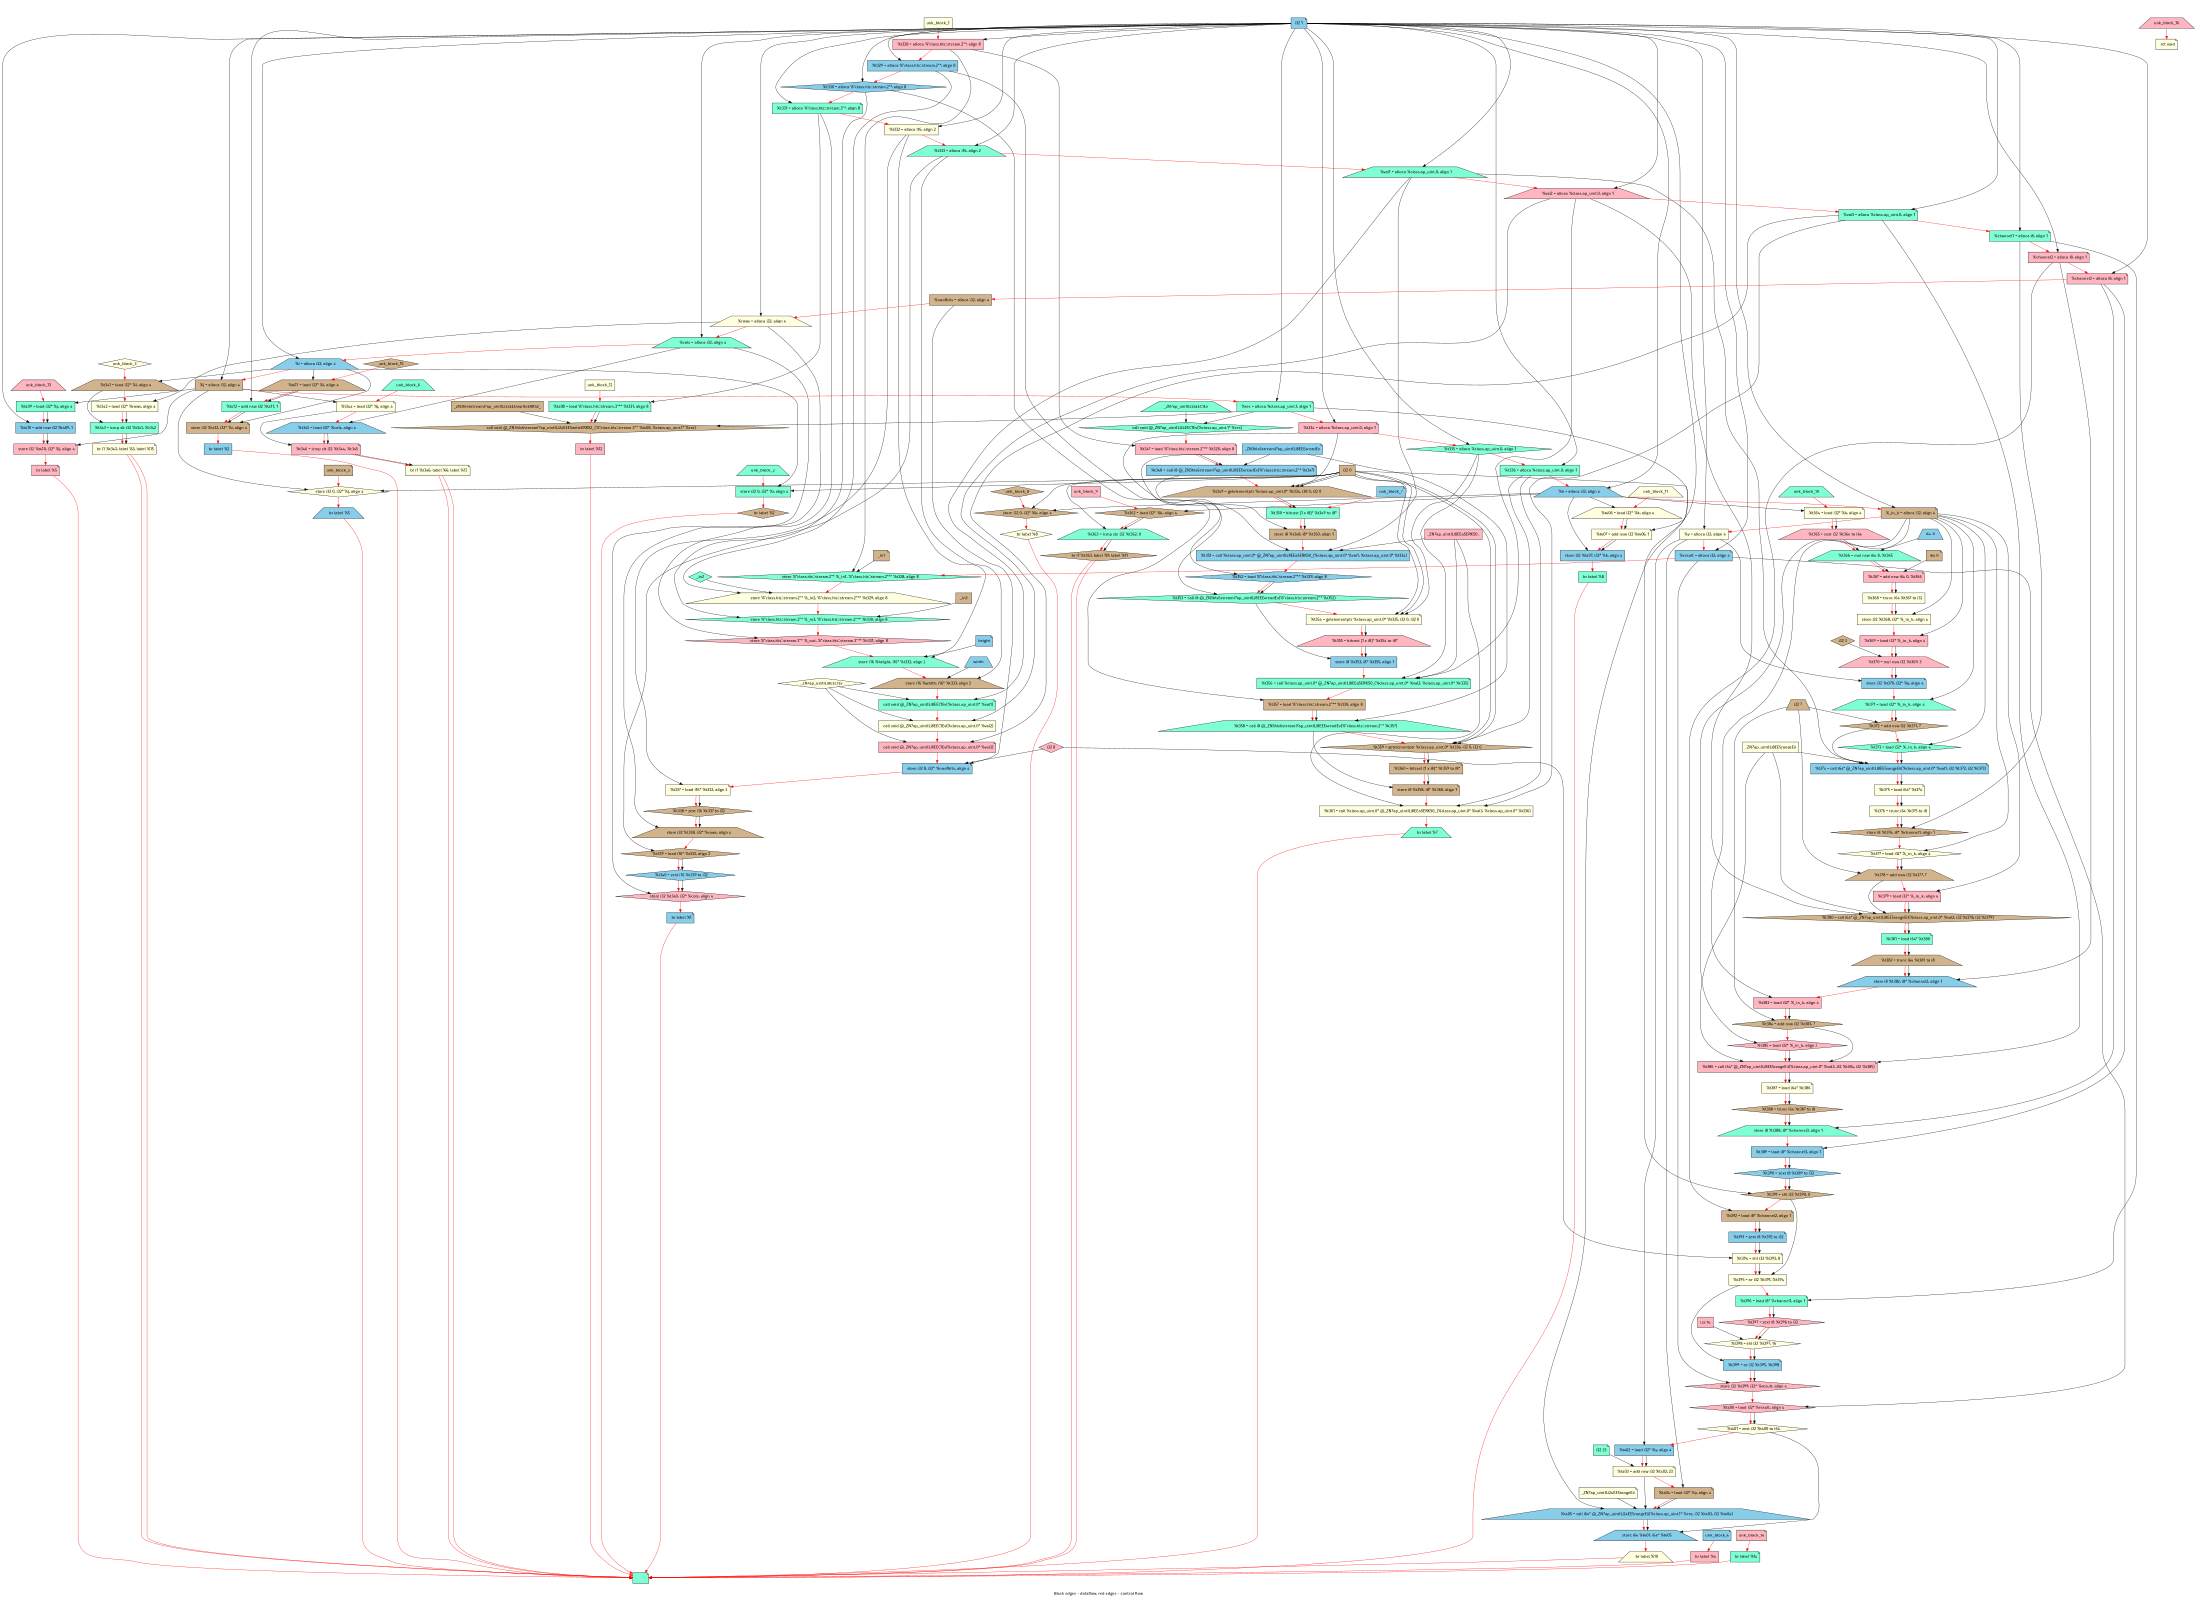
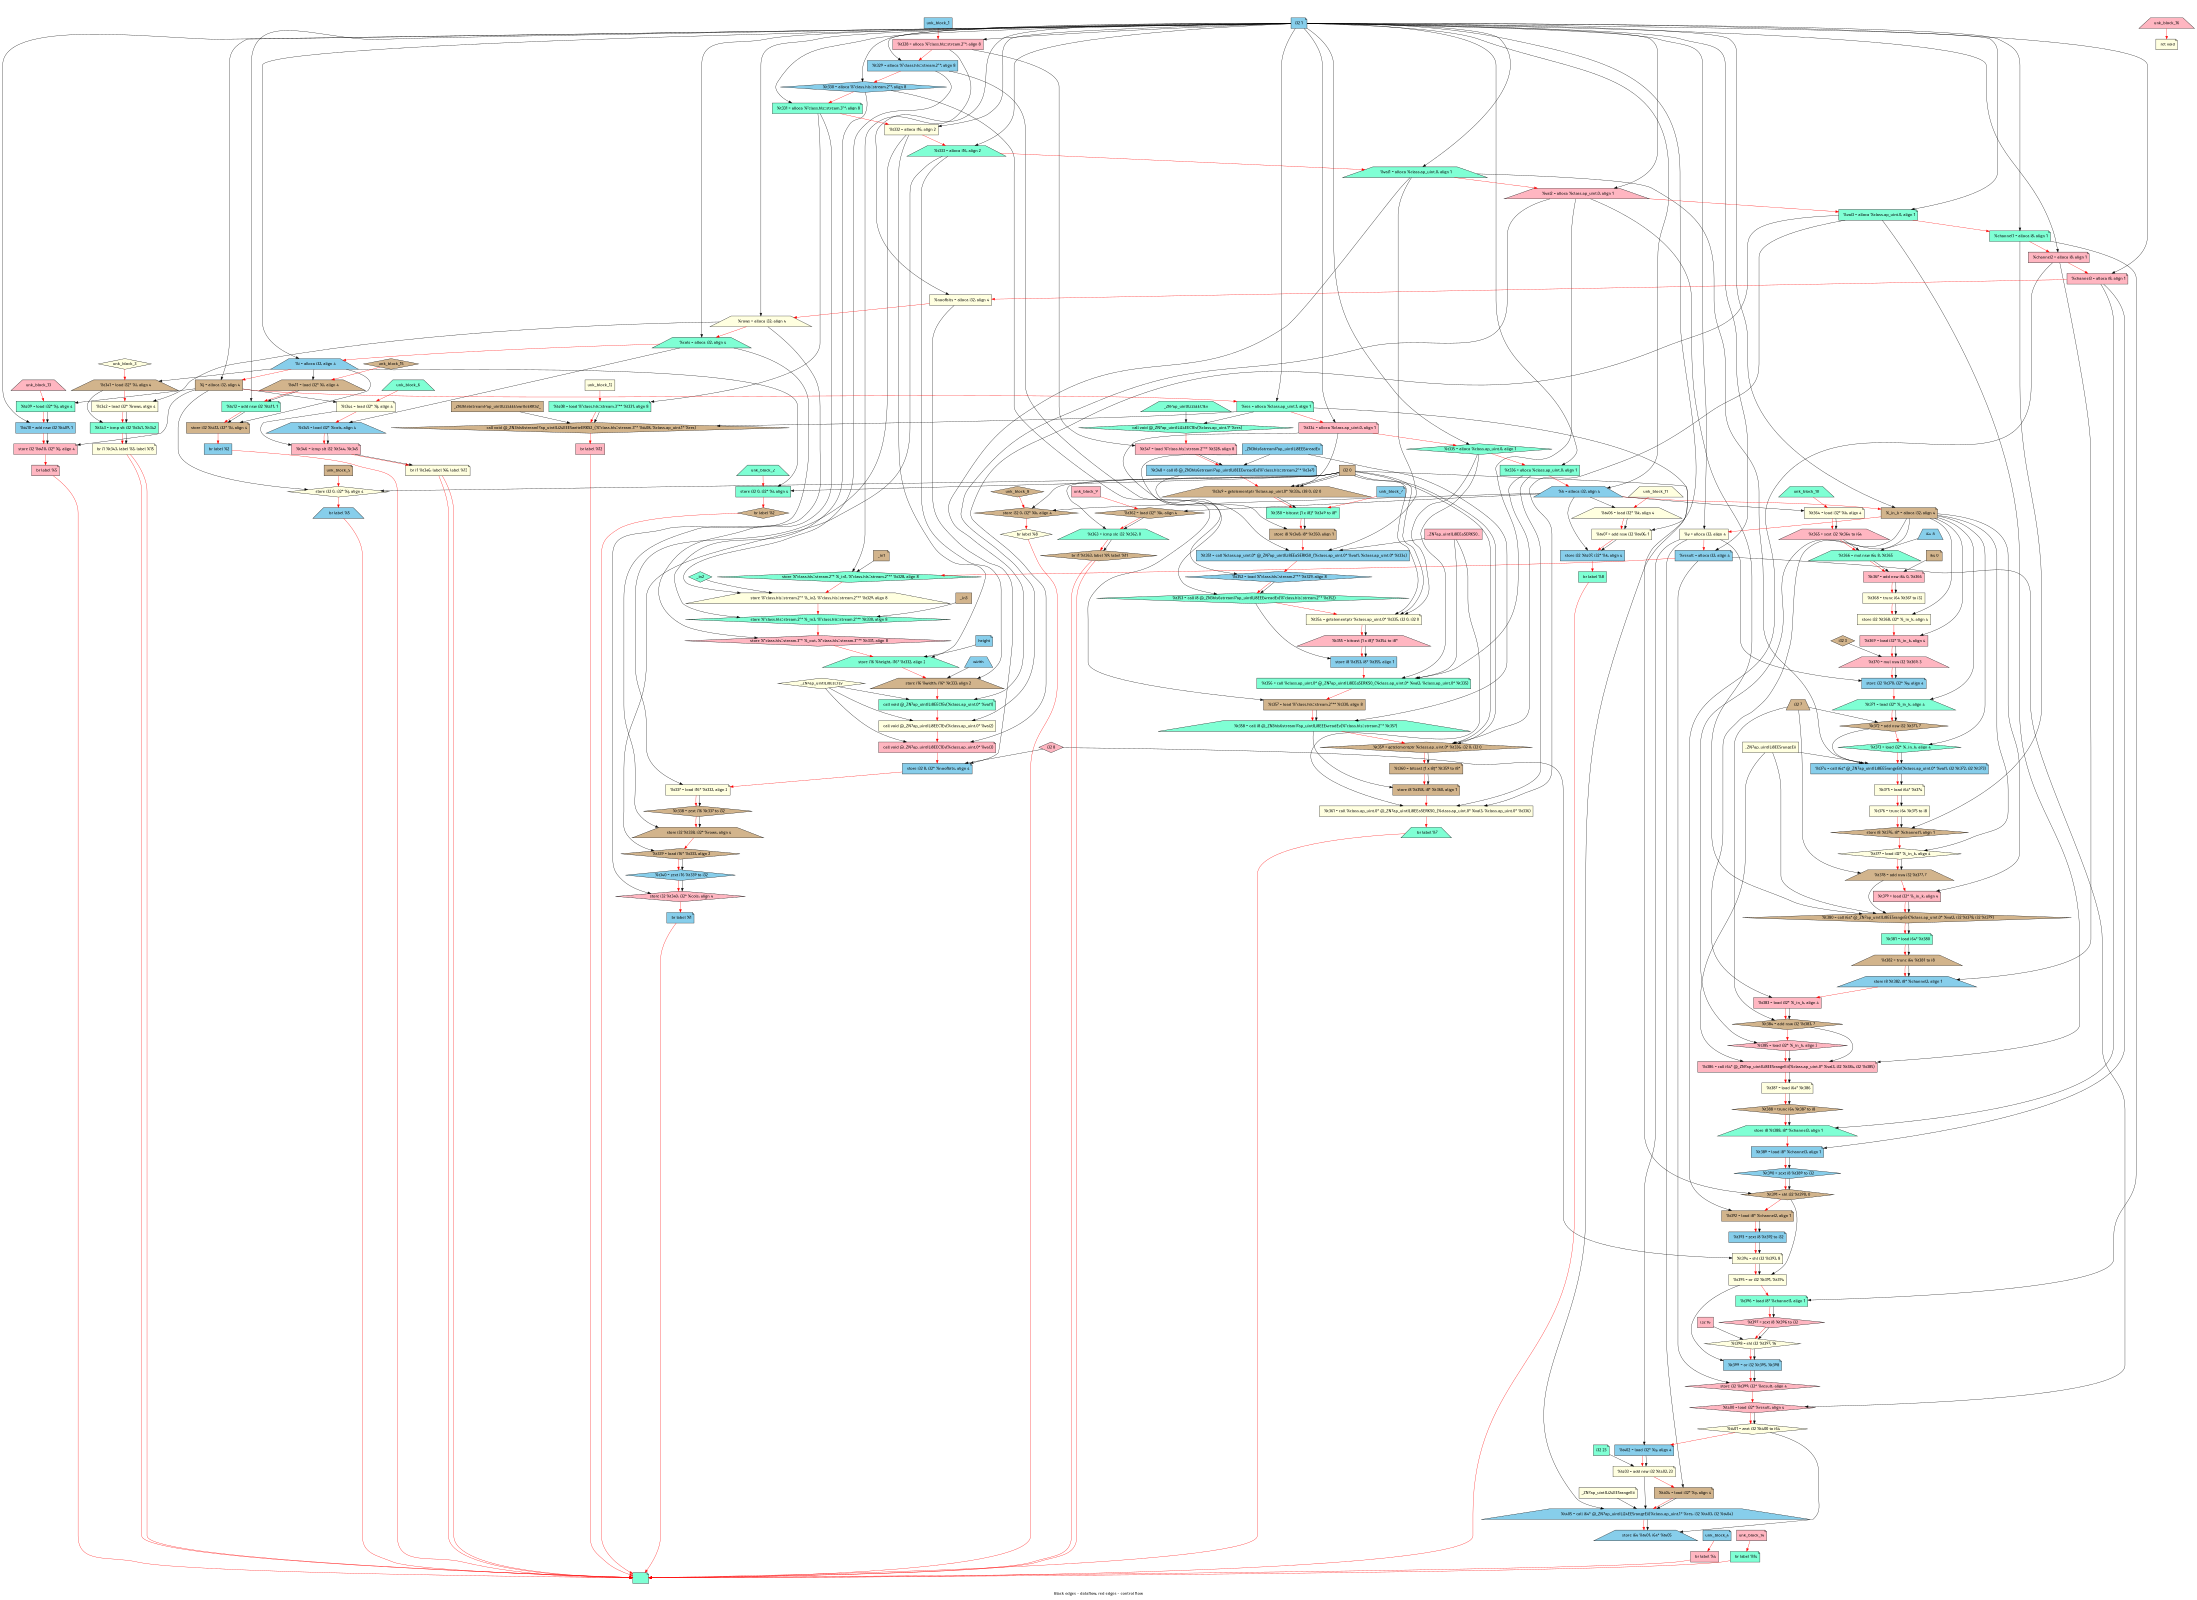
(938, 23) -> (938, 23)
none -> (986, 79)
(961, 300) -> (961, 300)
(1646, 1557) -> none
